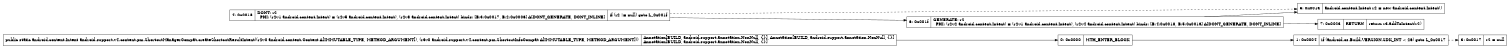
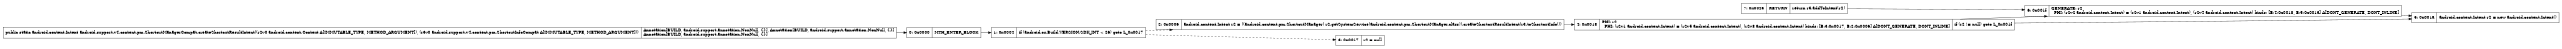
(982, 11) -> (2212, 21)
(268, 13) -> (1610, 22)
(1299, 24) -> (1935, 9)
none -> (1360, 25)
